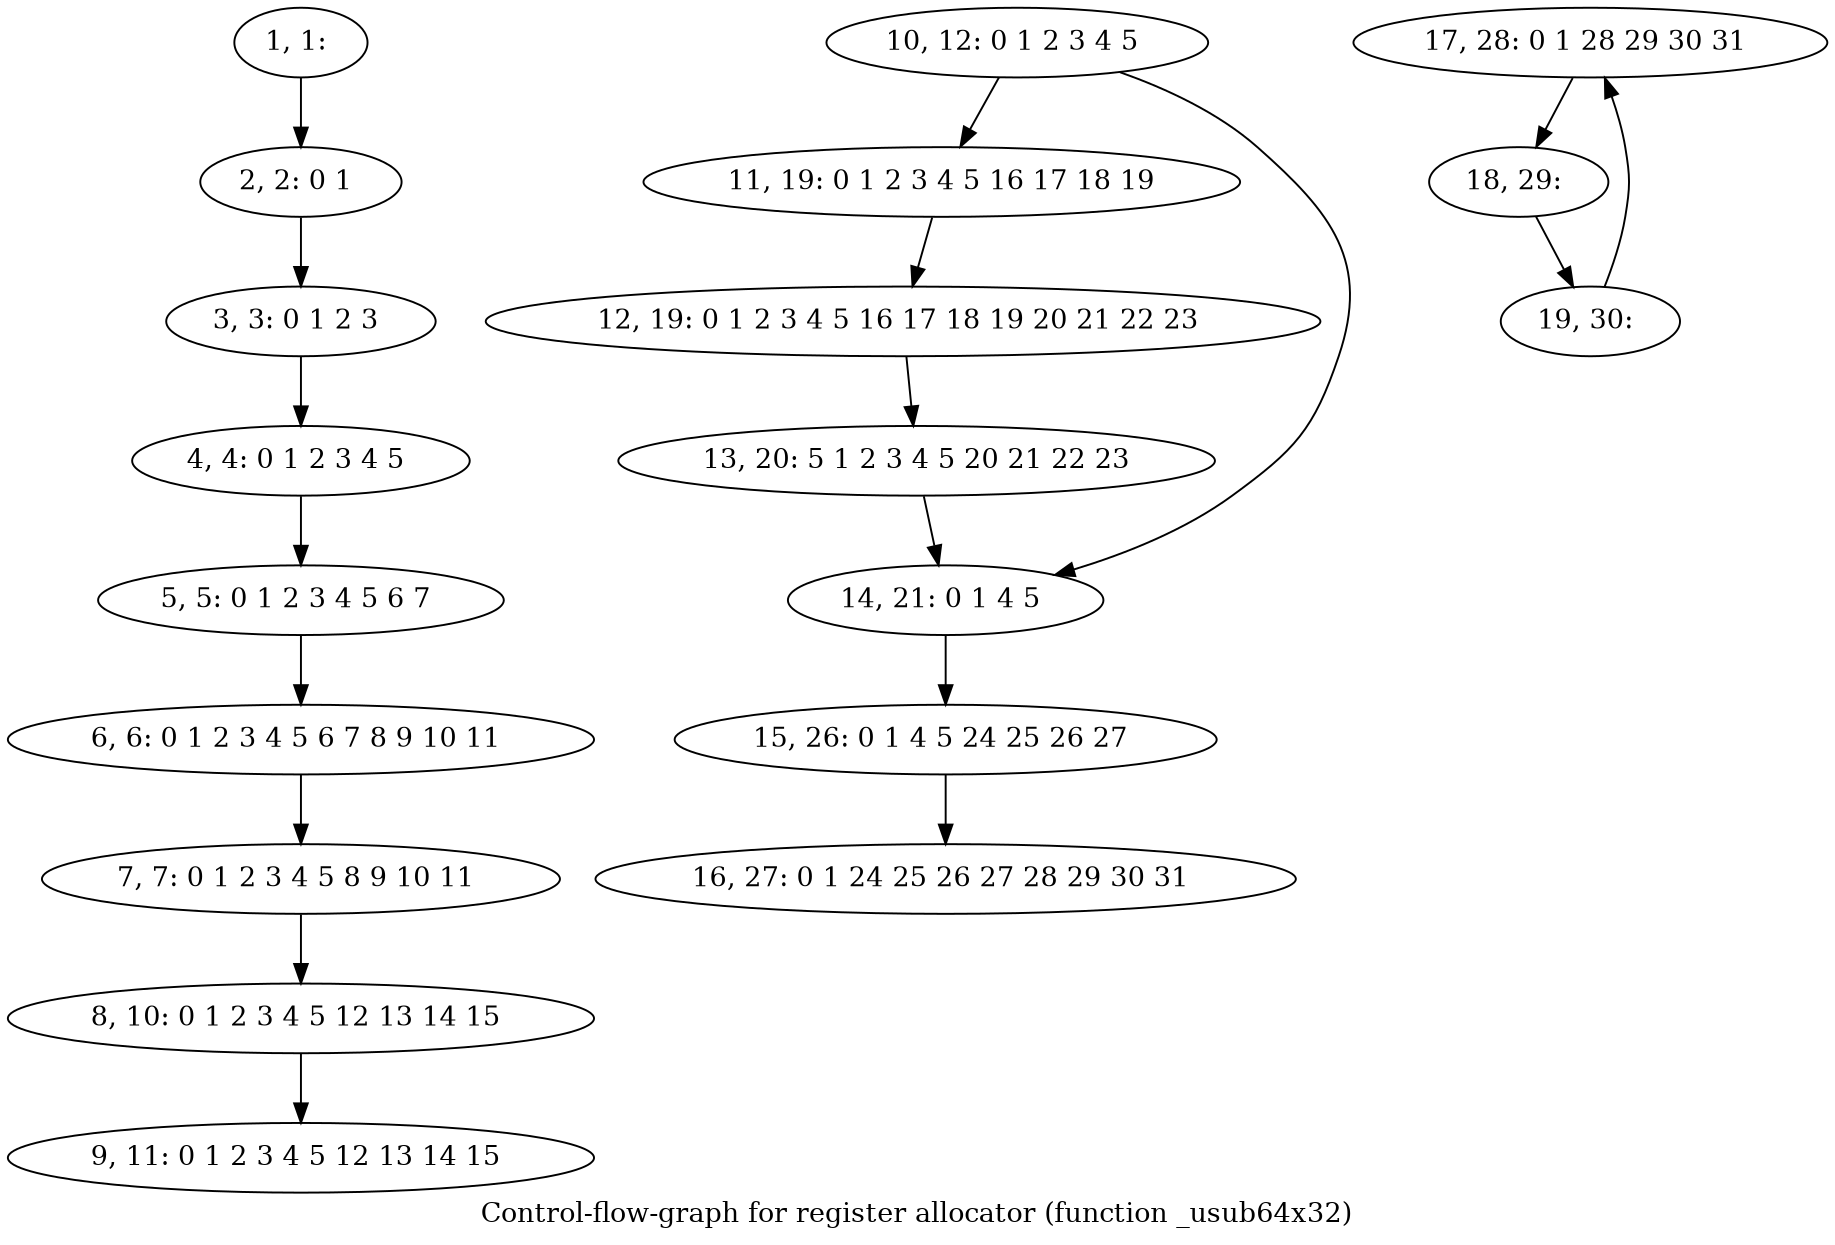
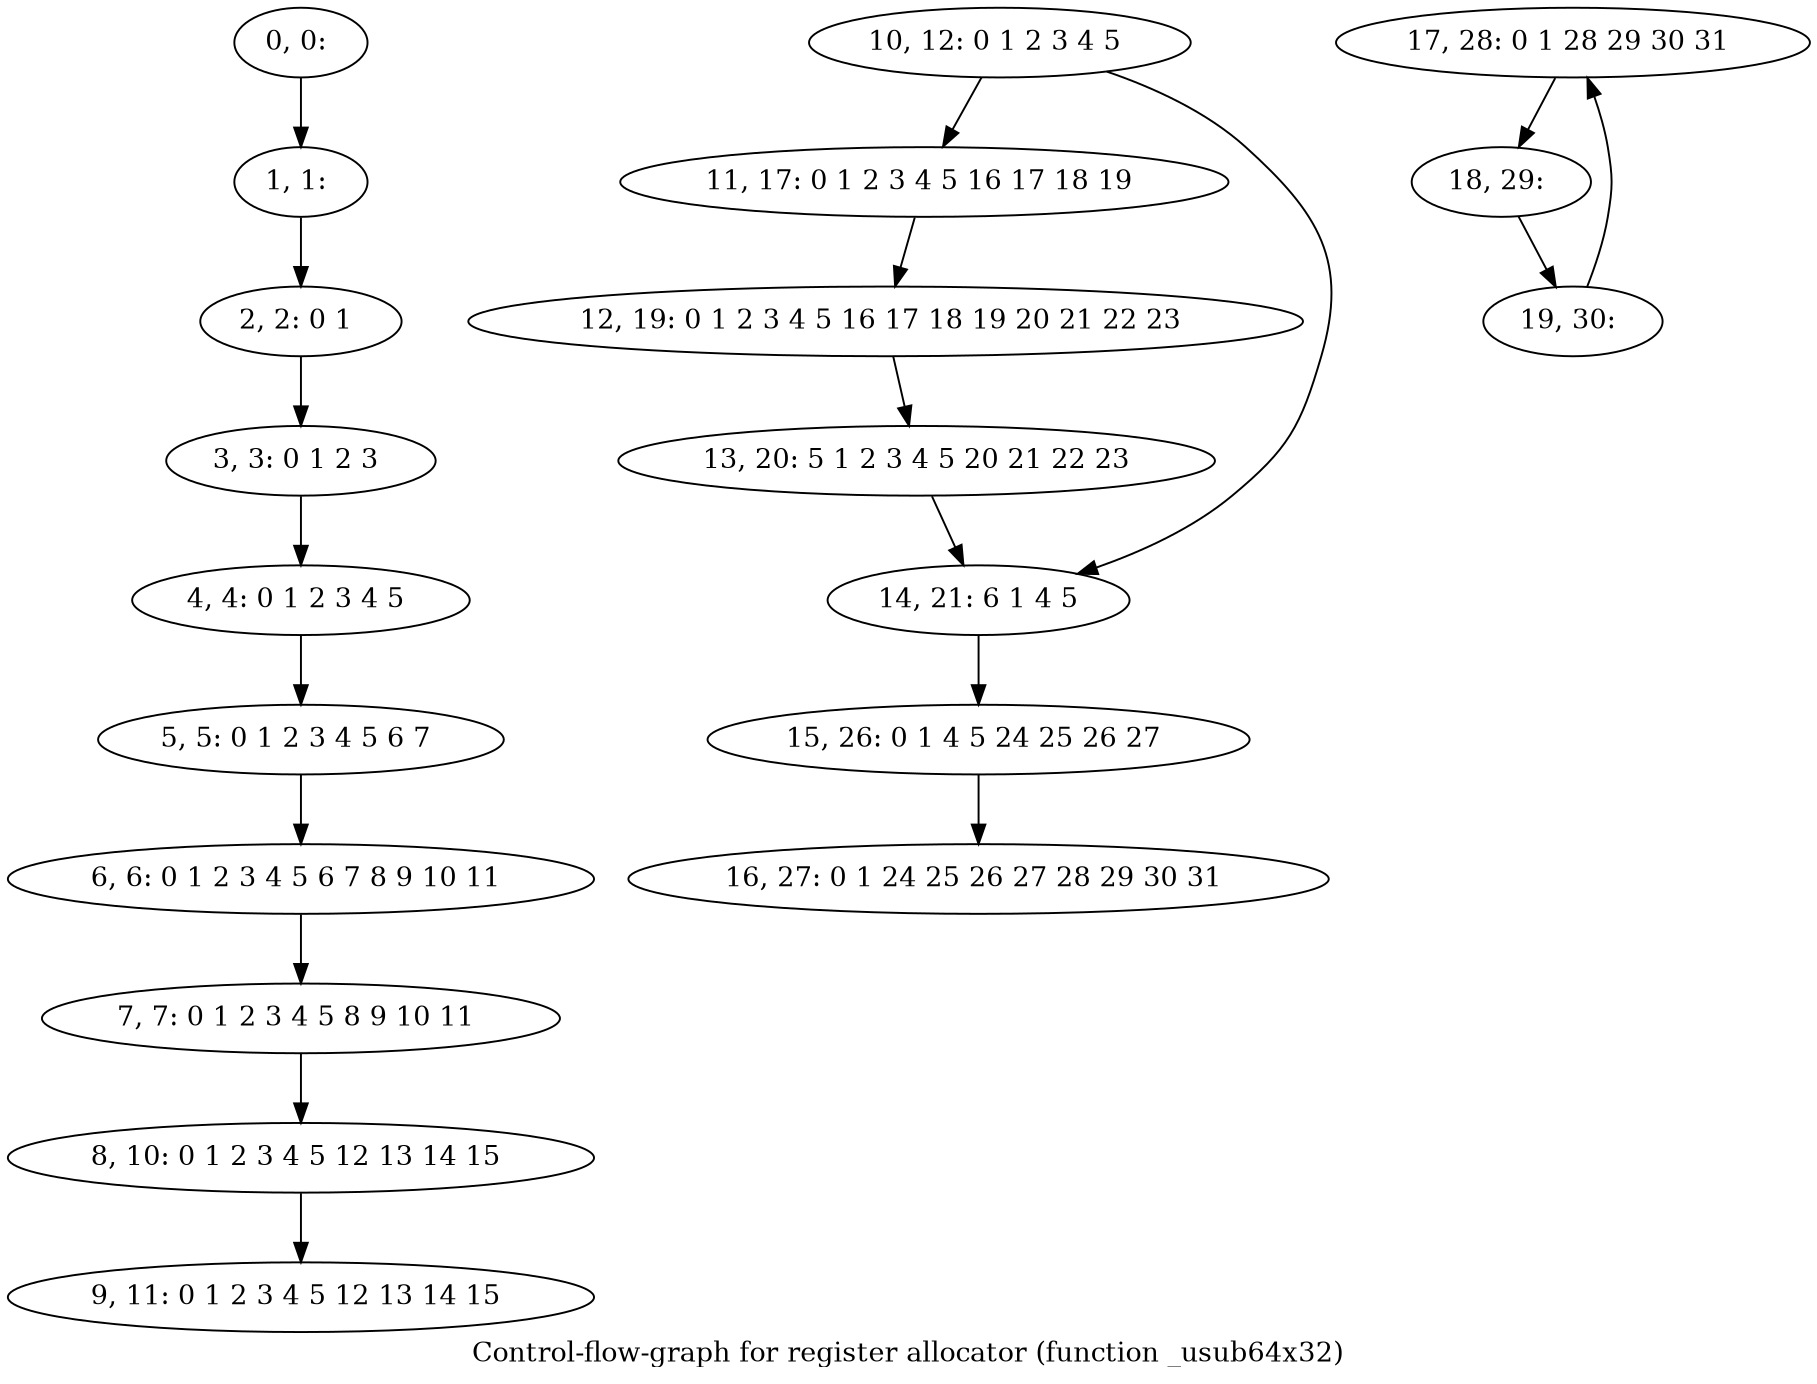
none -> (301, 43)
(942, 182) -> (924, 182)
(946, 600) -> (979, 600)
